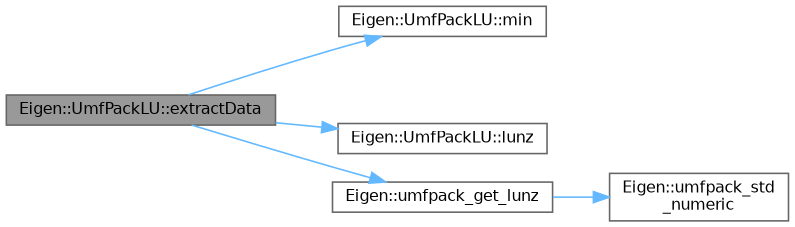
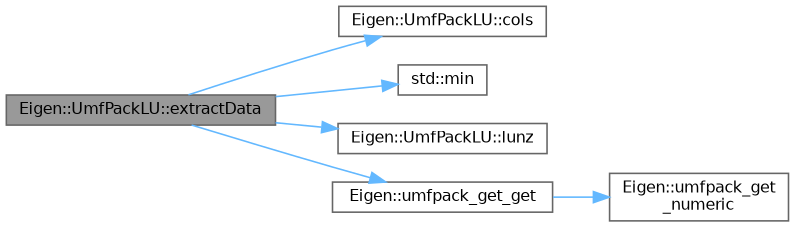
(443, 21) -> (443, 21)
none -> (443, 80)
(443, 197) -> (443, 197)
(699, 197) -> (699, 197)
